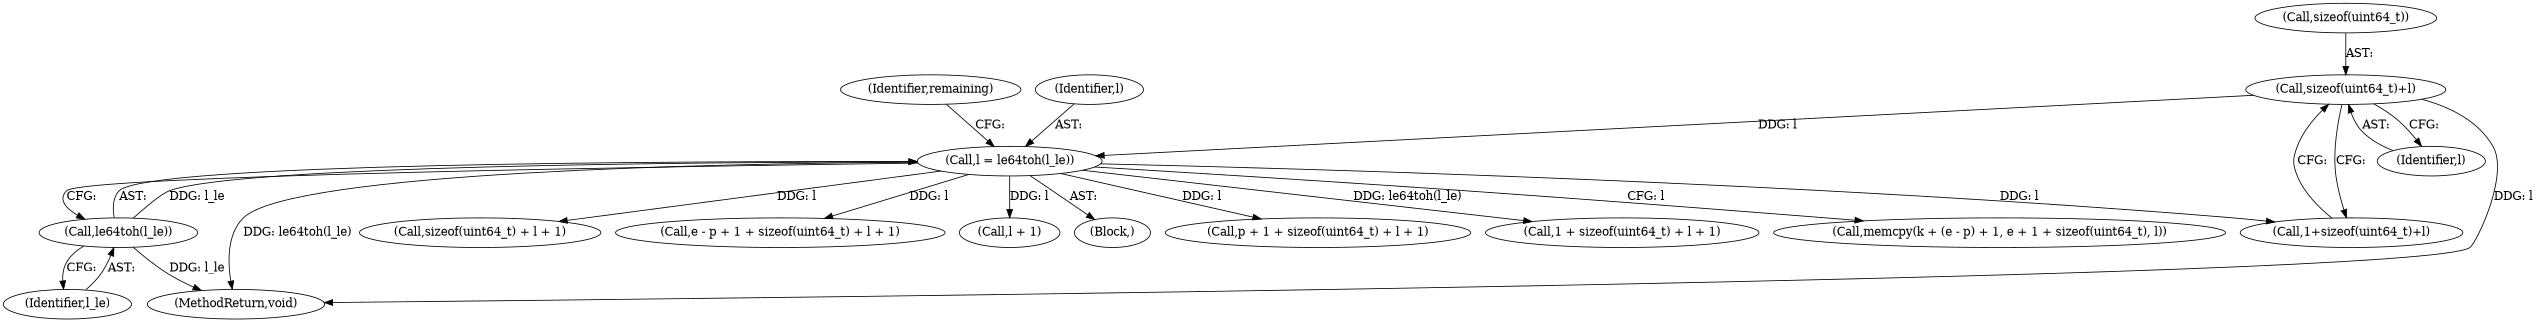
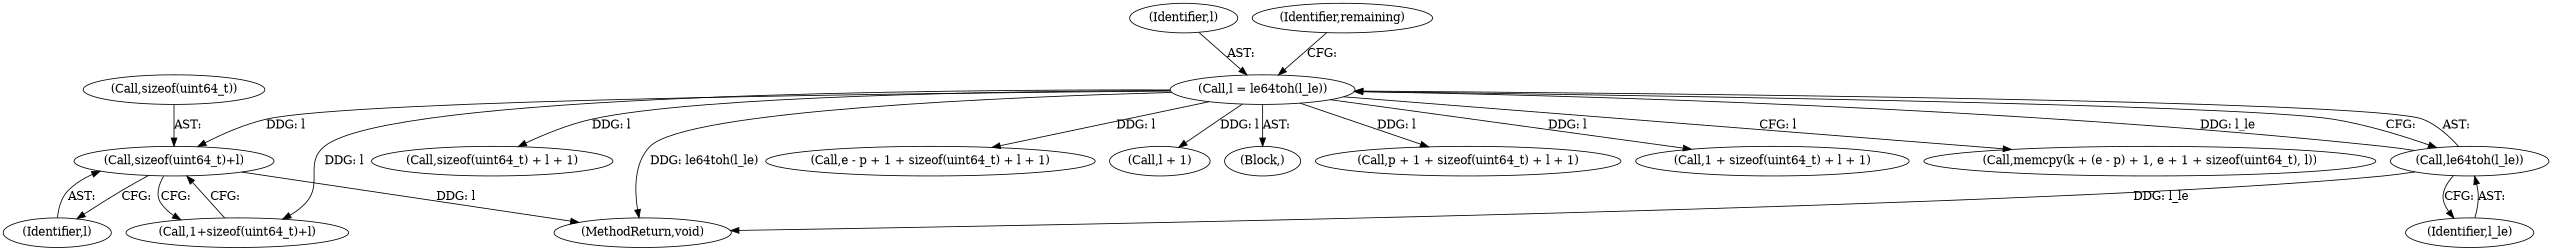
(1679, 125) -> (540, 102)
(1408, 197) -> (1568, 125)
